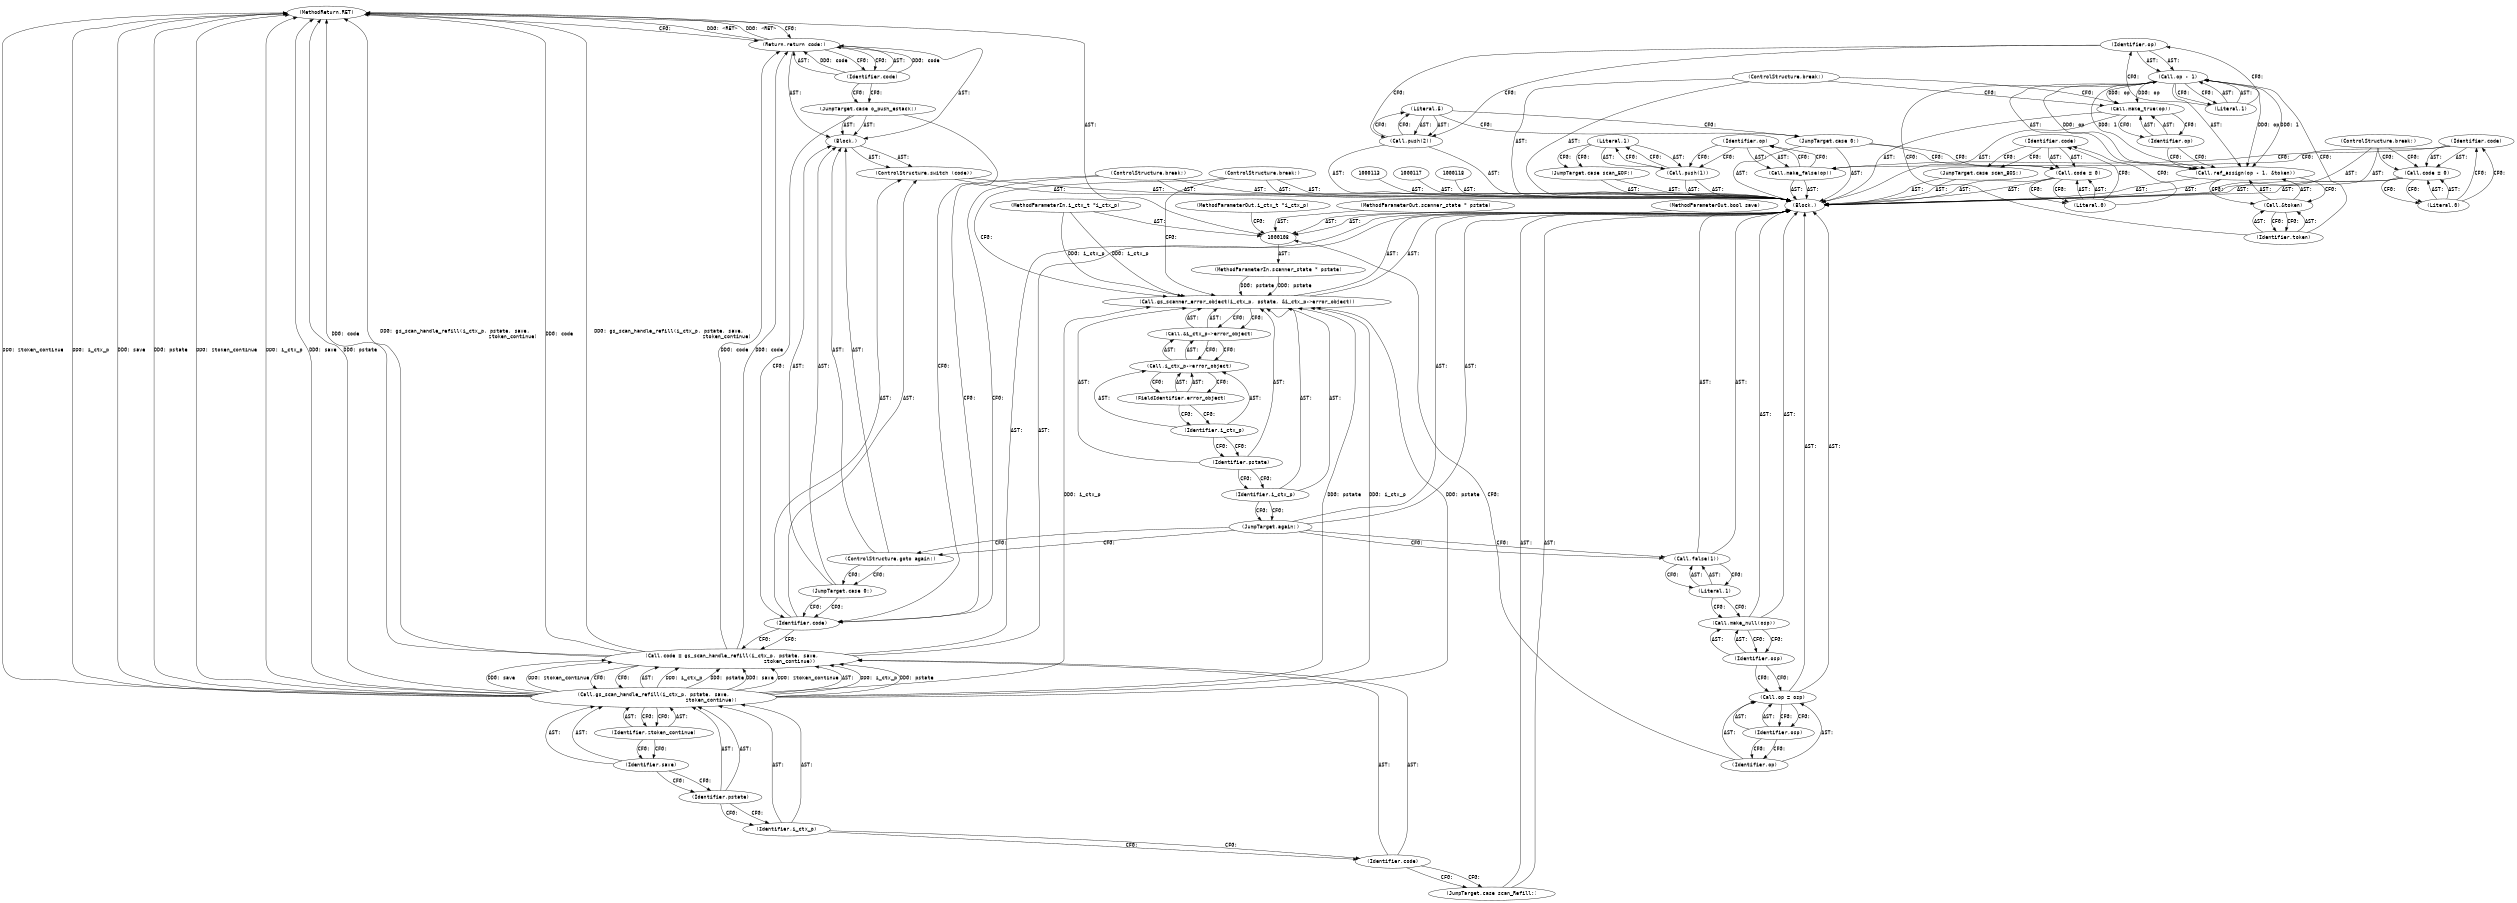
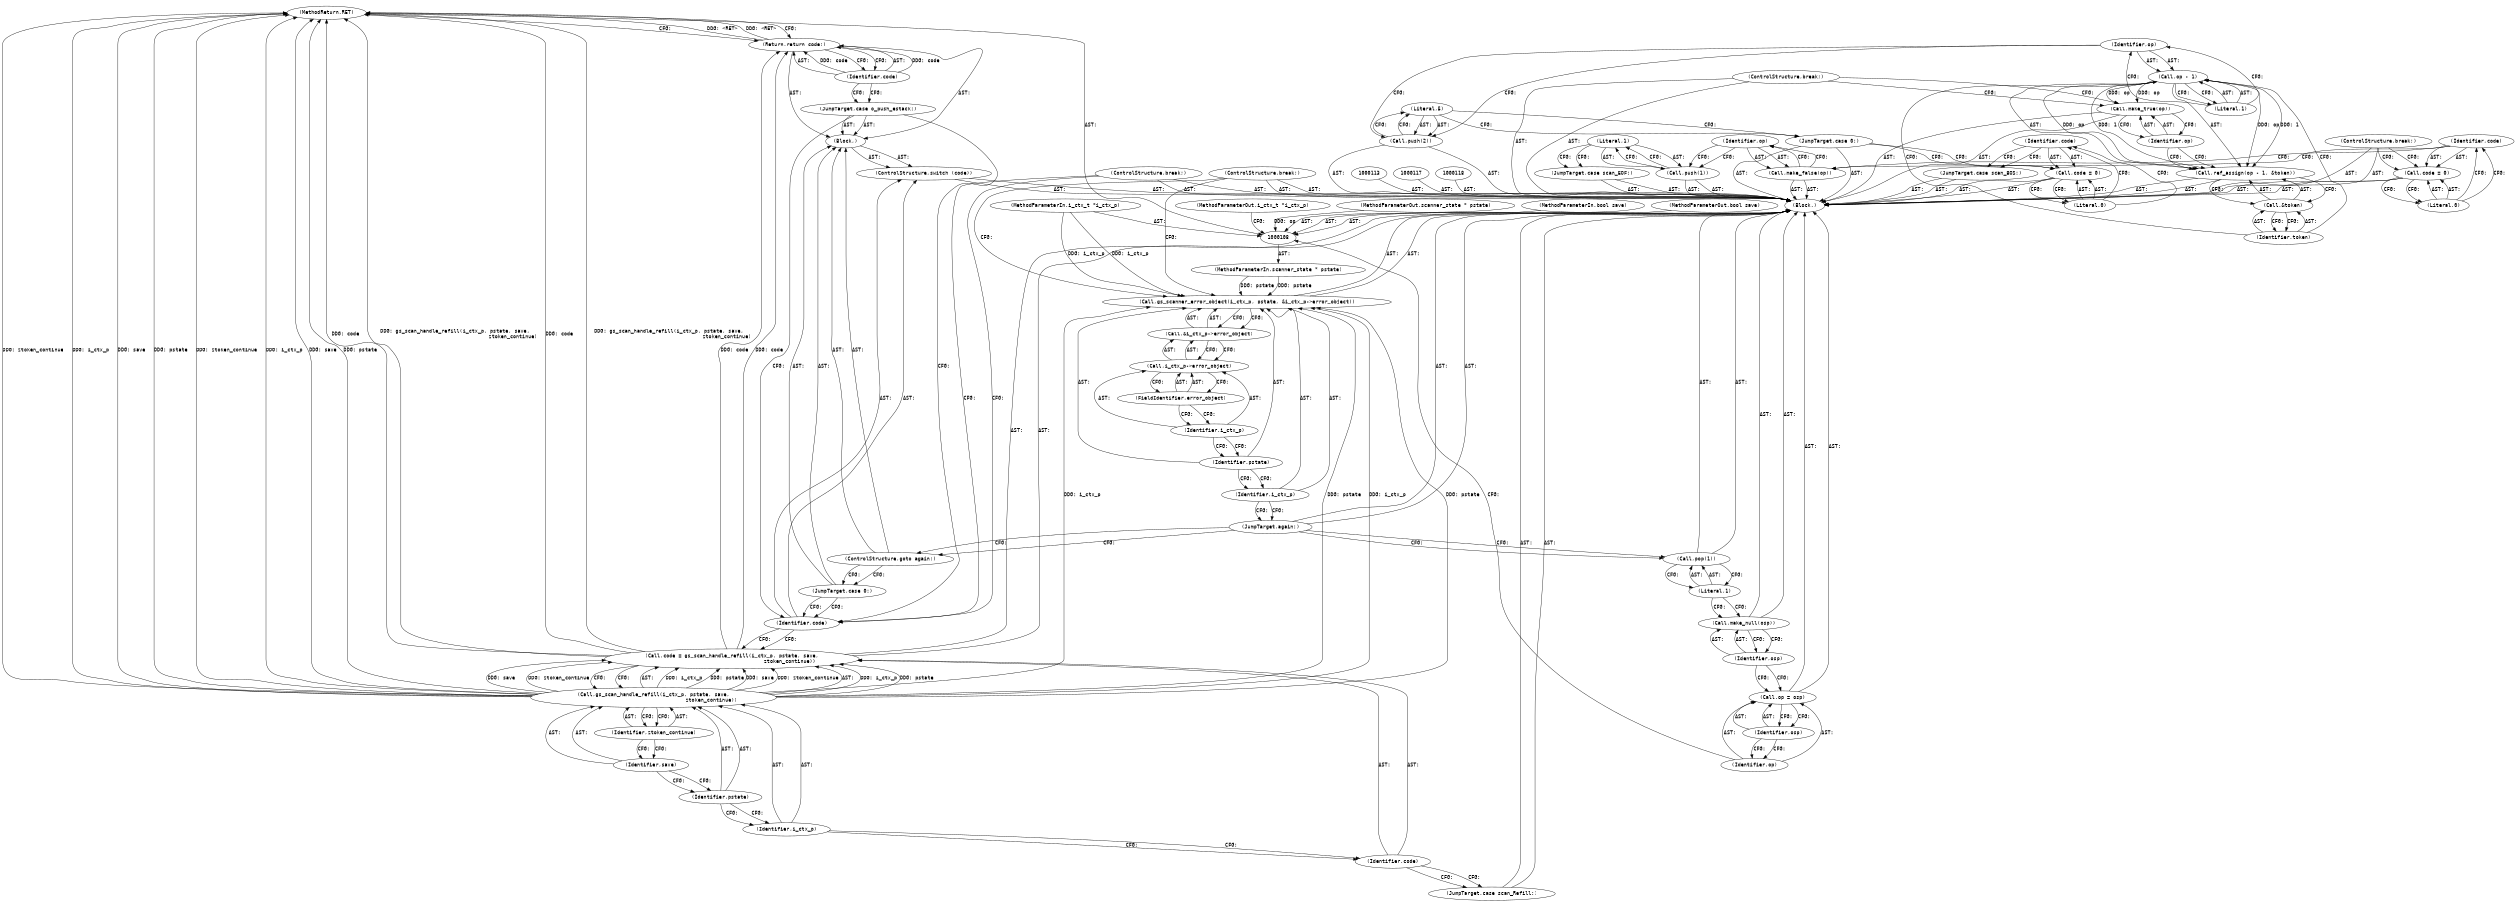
none -> (1583, 206)
(1285, 222) -> (1285, 222)
(1696, 559) -> (1696, 559)
